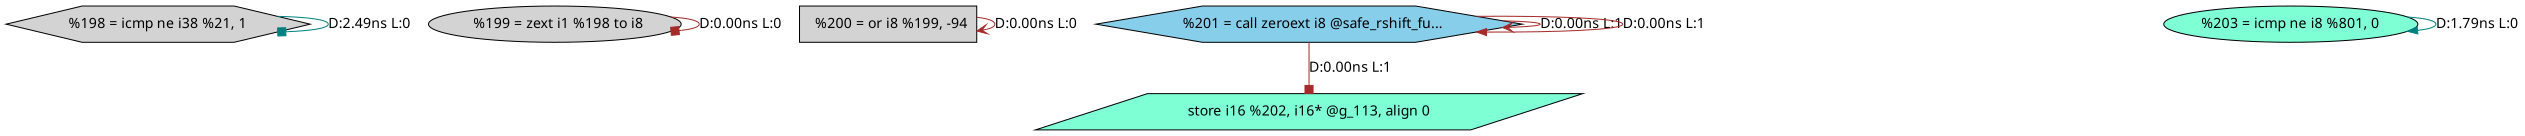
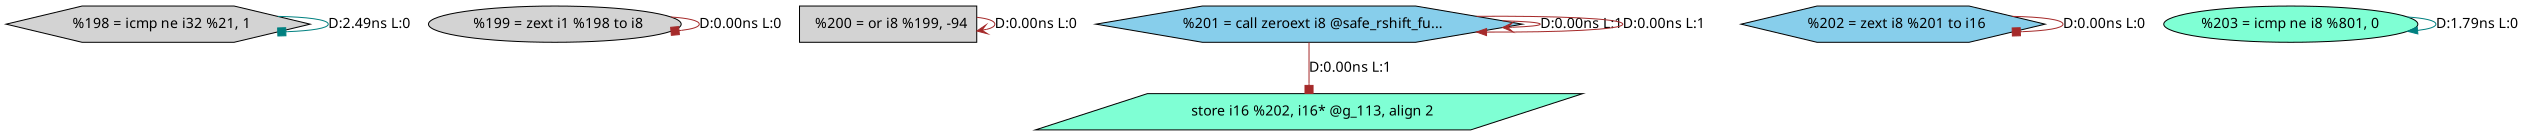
(158, 24) -> (158, 24)
none -> (1893, 24)
(1309, 112) -> (1309, 112)
